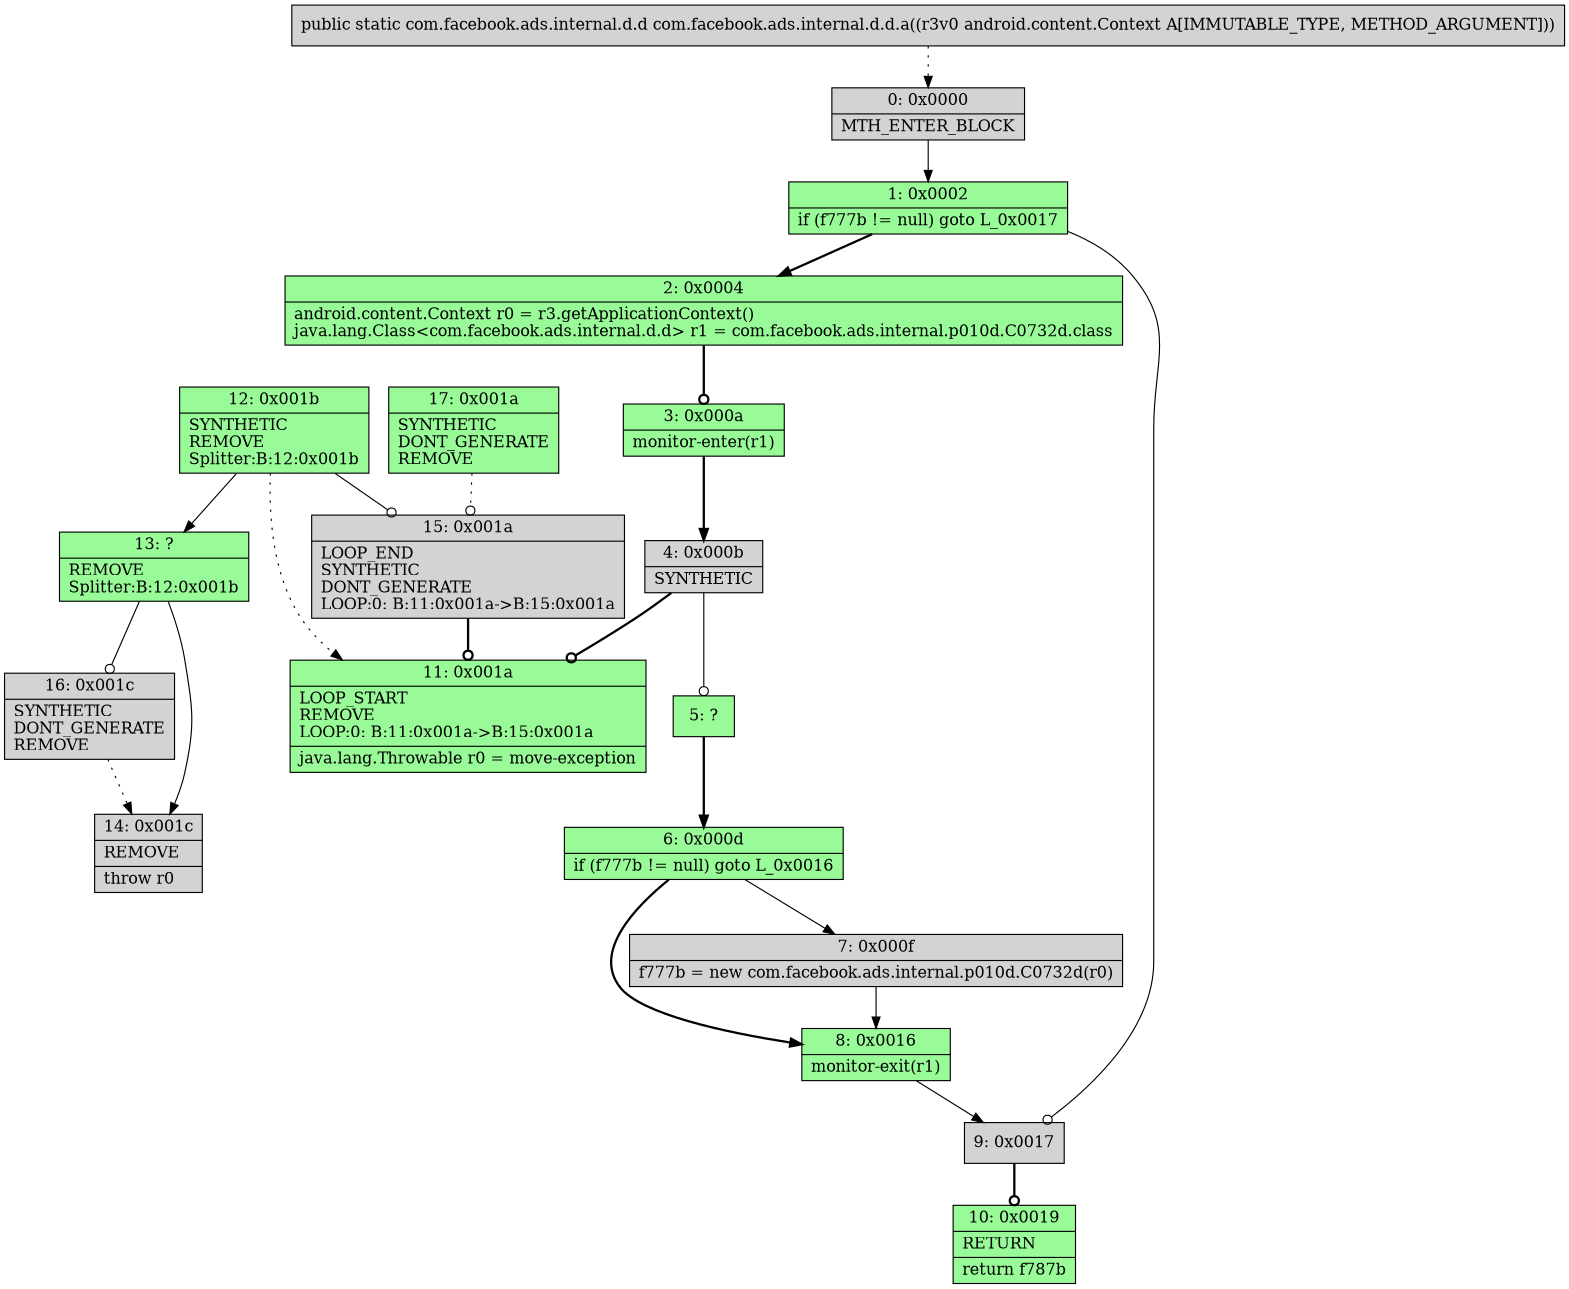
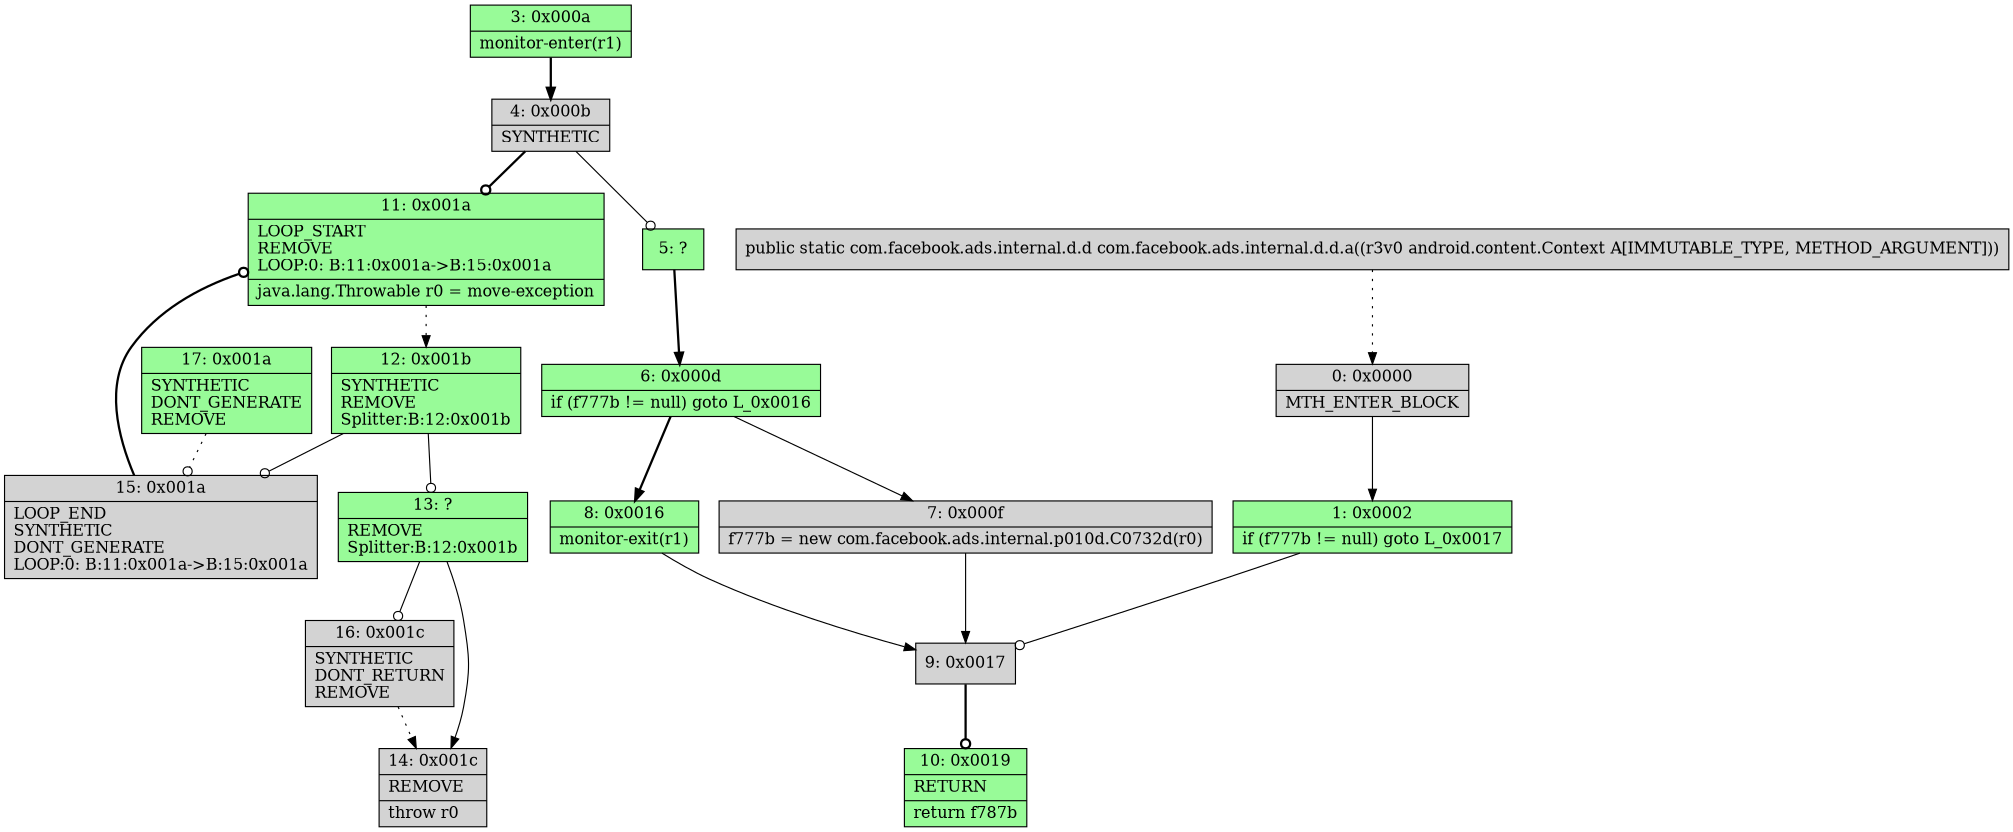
(704, 311) -> none
(214, 498) -> (430, 459)
(280, 571) -> (426, 321)
(90, 729) -> (380, 676)
(876, 1002) -> (966, 592)
